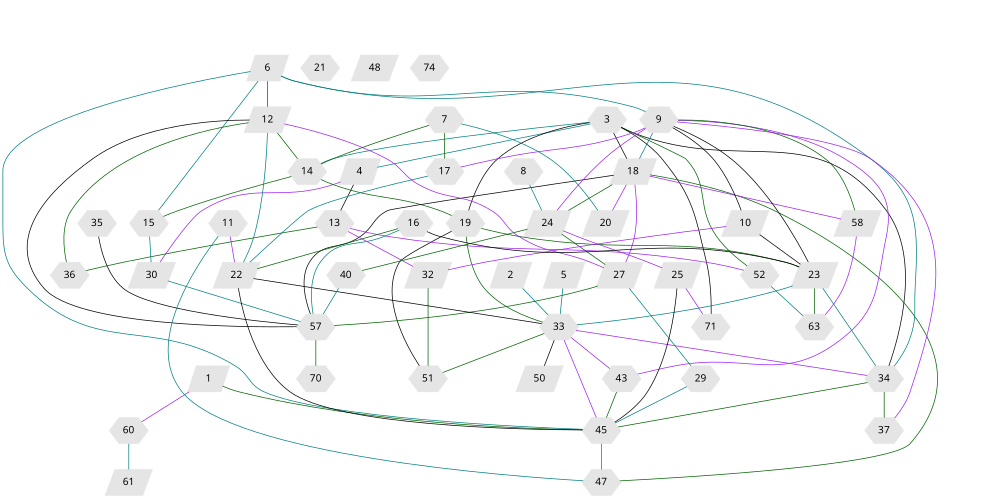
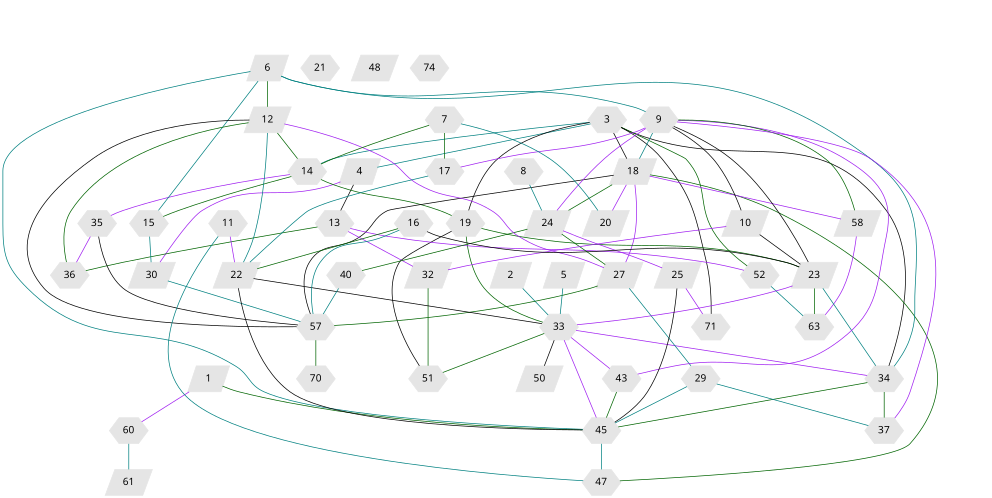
none -> (199, 190)
none -> (83, 249)
(686, 310) -> (686, 310)
none -> (793, 405)
